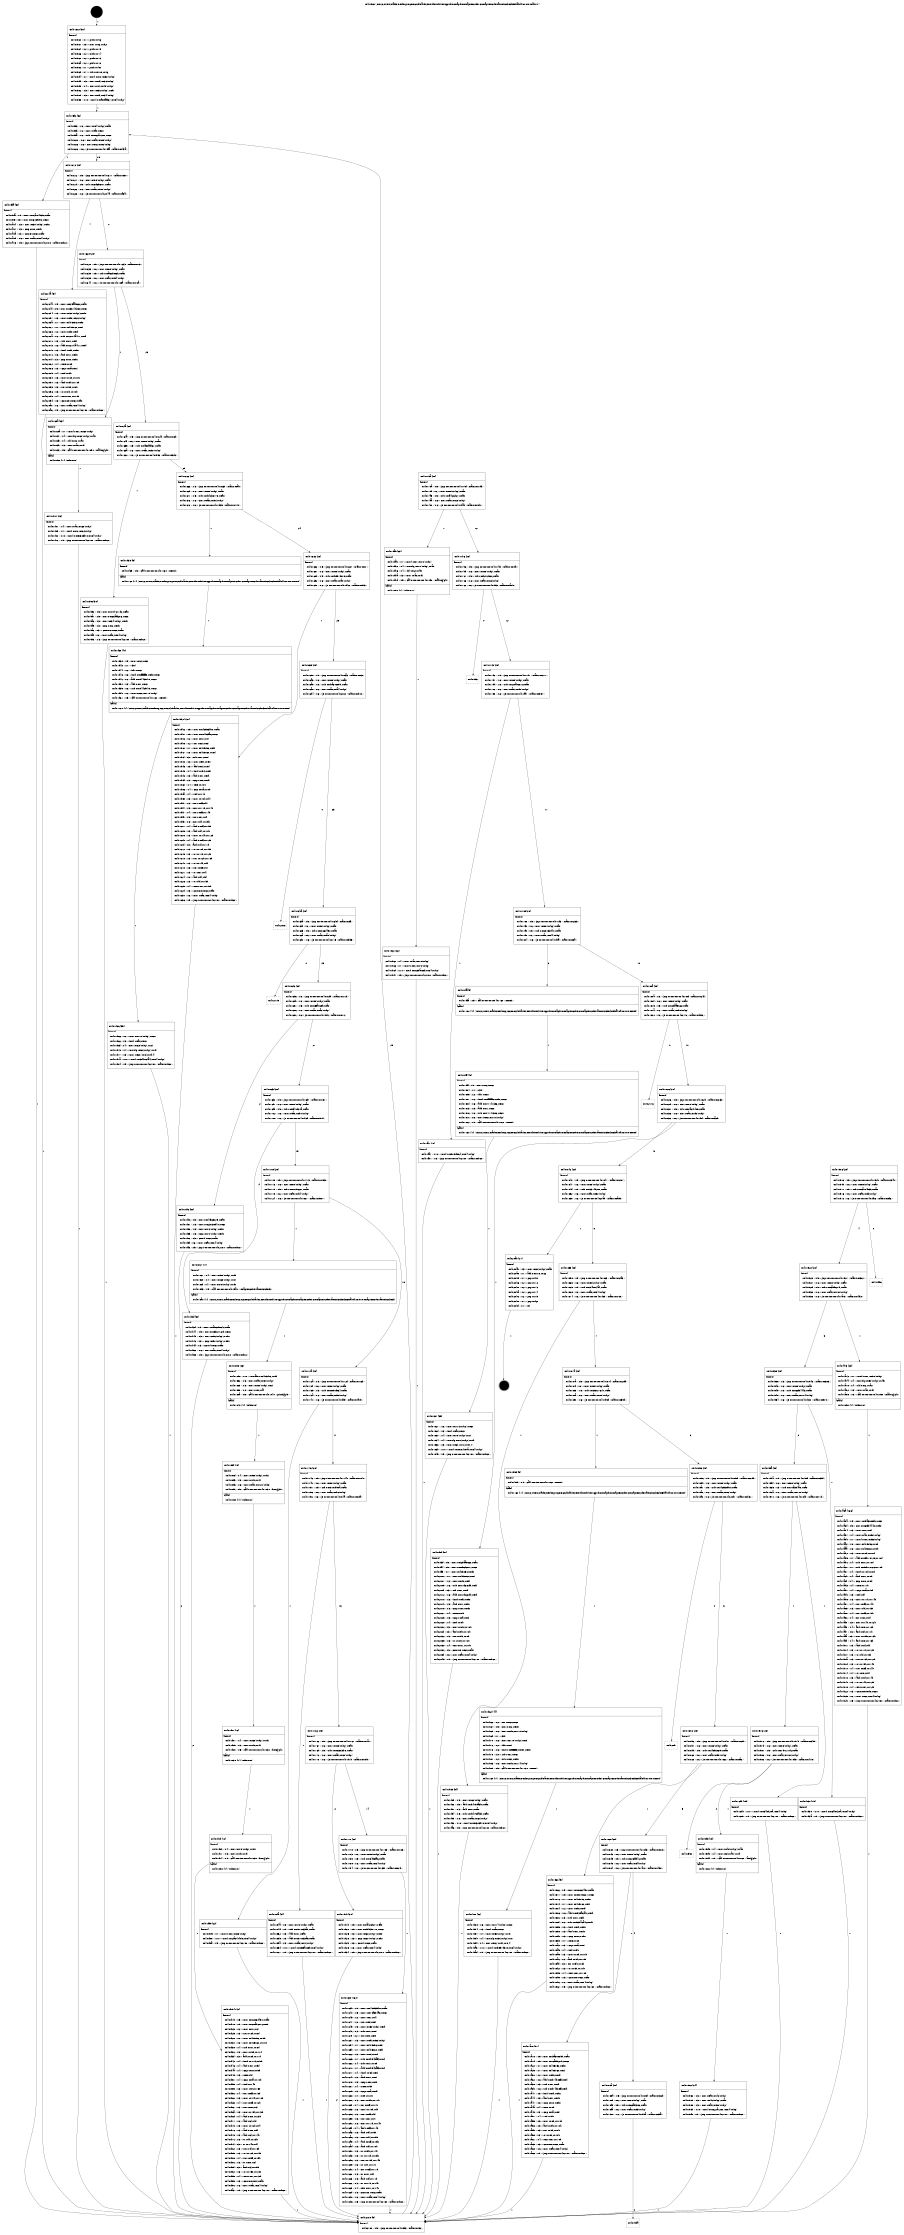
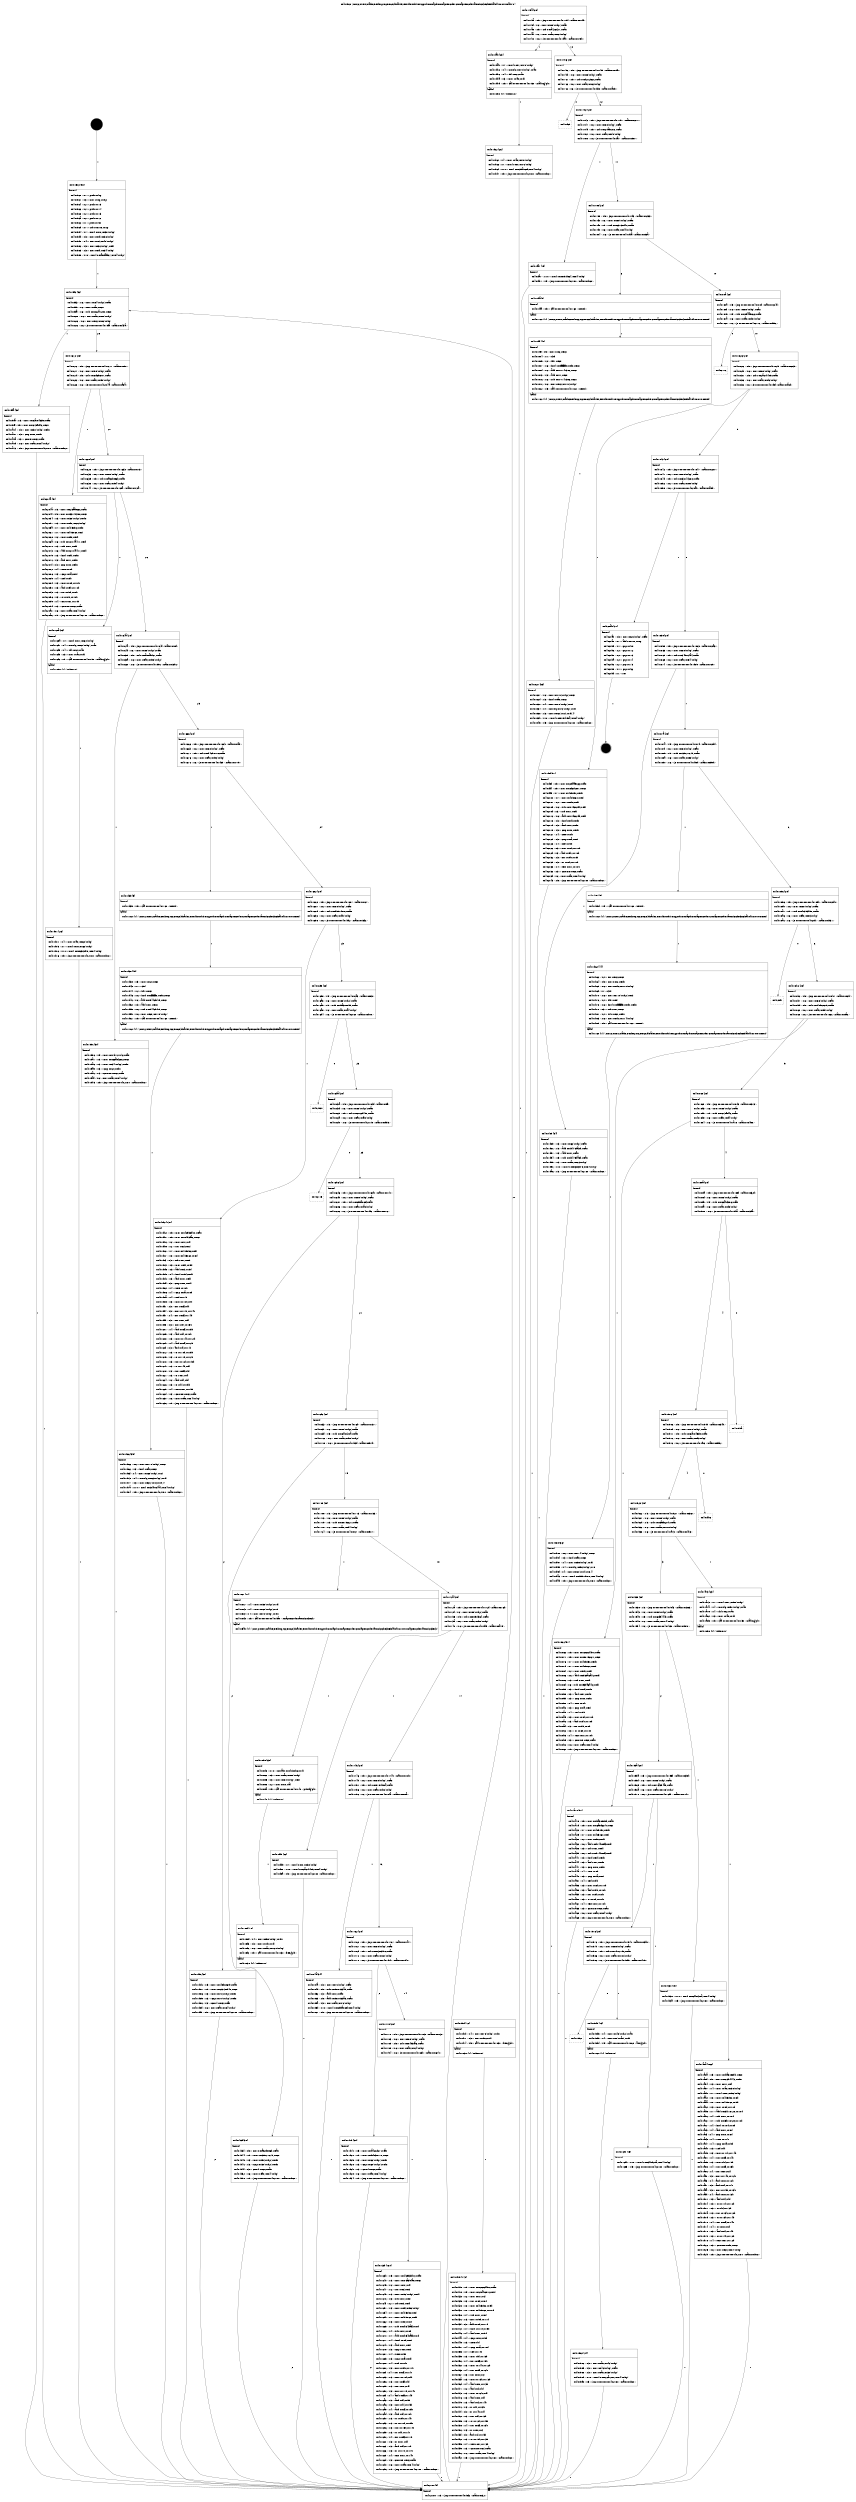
none -> (709, 1312)
(253, 1745) -> none
